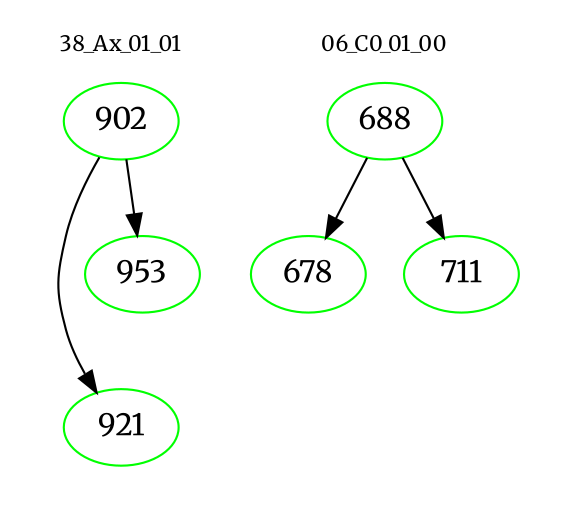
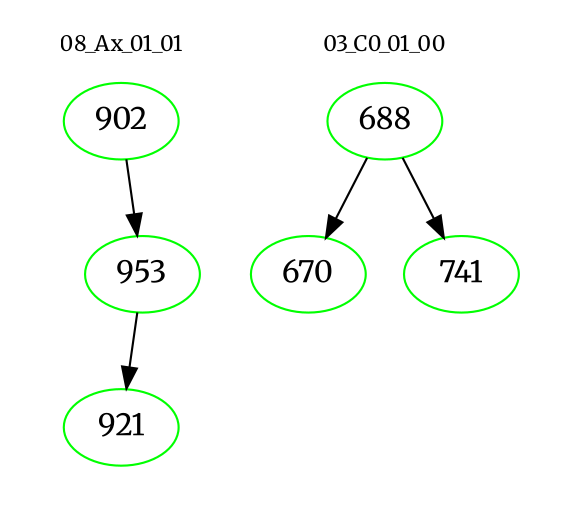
(121, 46) -> (121, 46)
(385, 46) -> (385, 46)
(60, 264) -> (133, 340)
(308, 274) -> (308, 274)
(461, 274) -> (461, 274)
